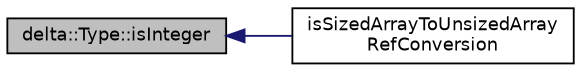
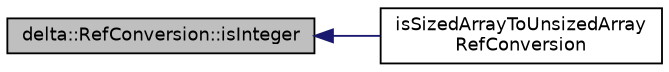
(117, 36) -> (161, 36)
